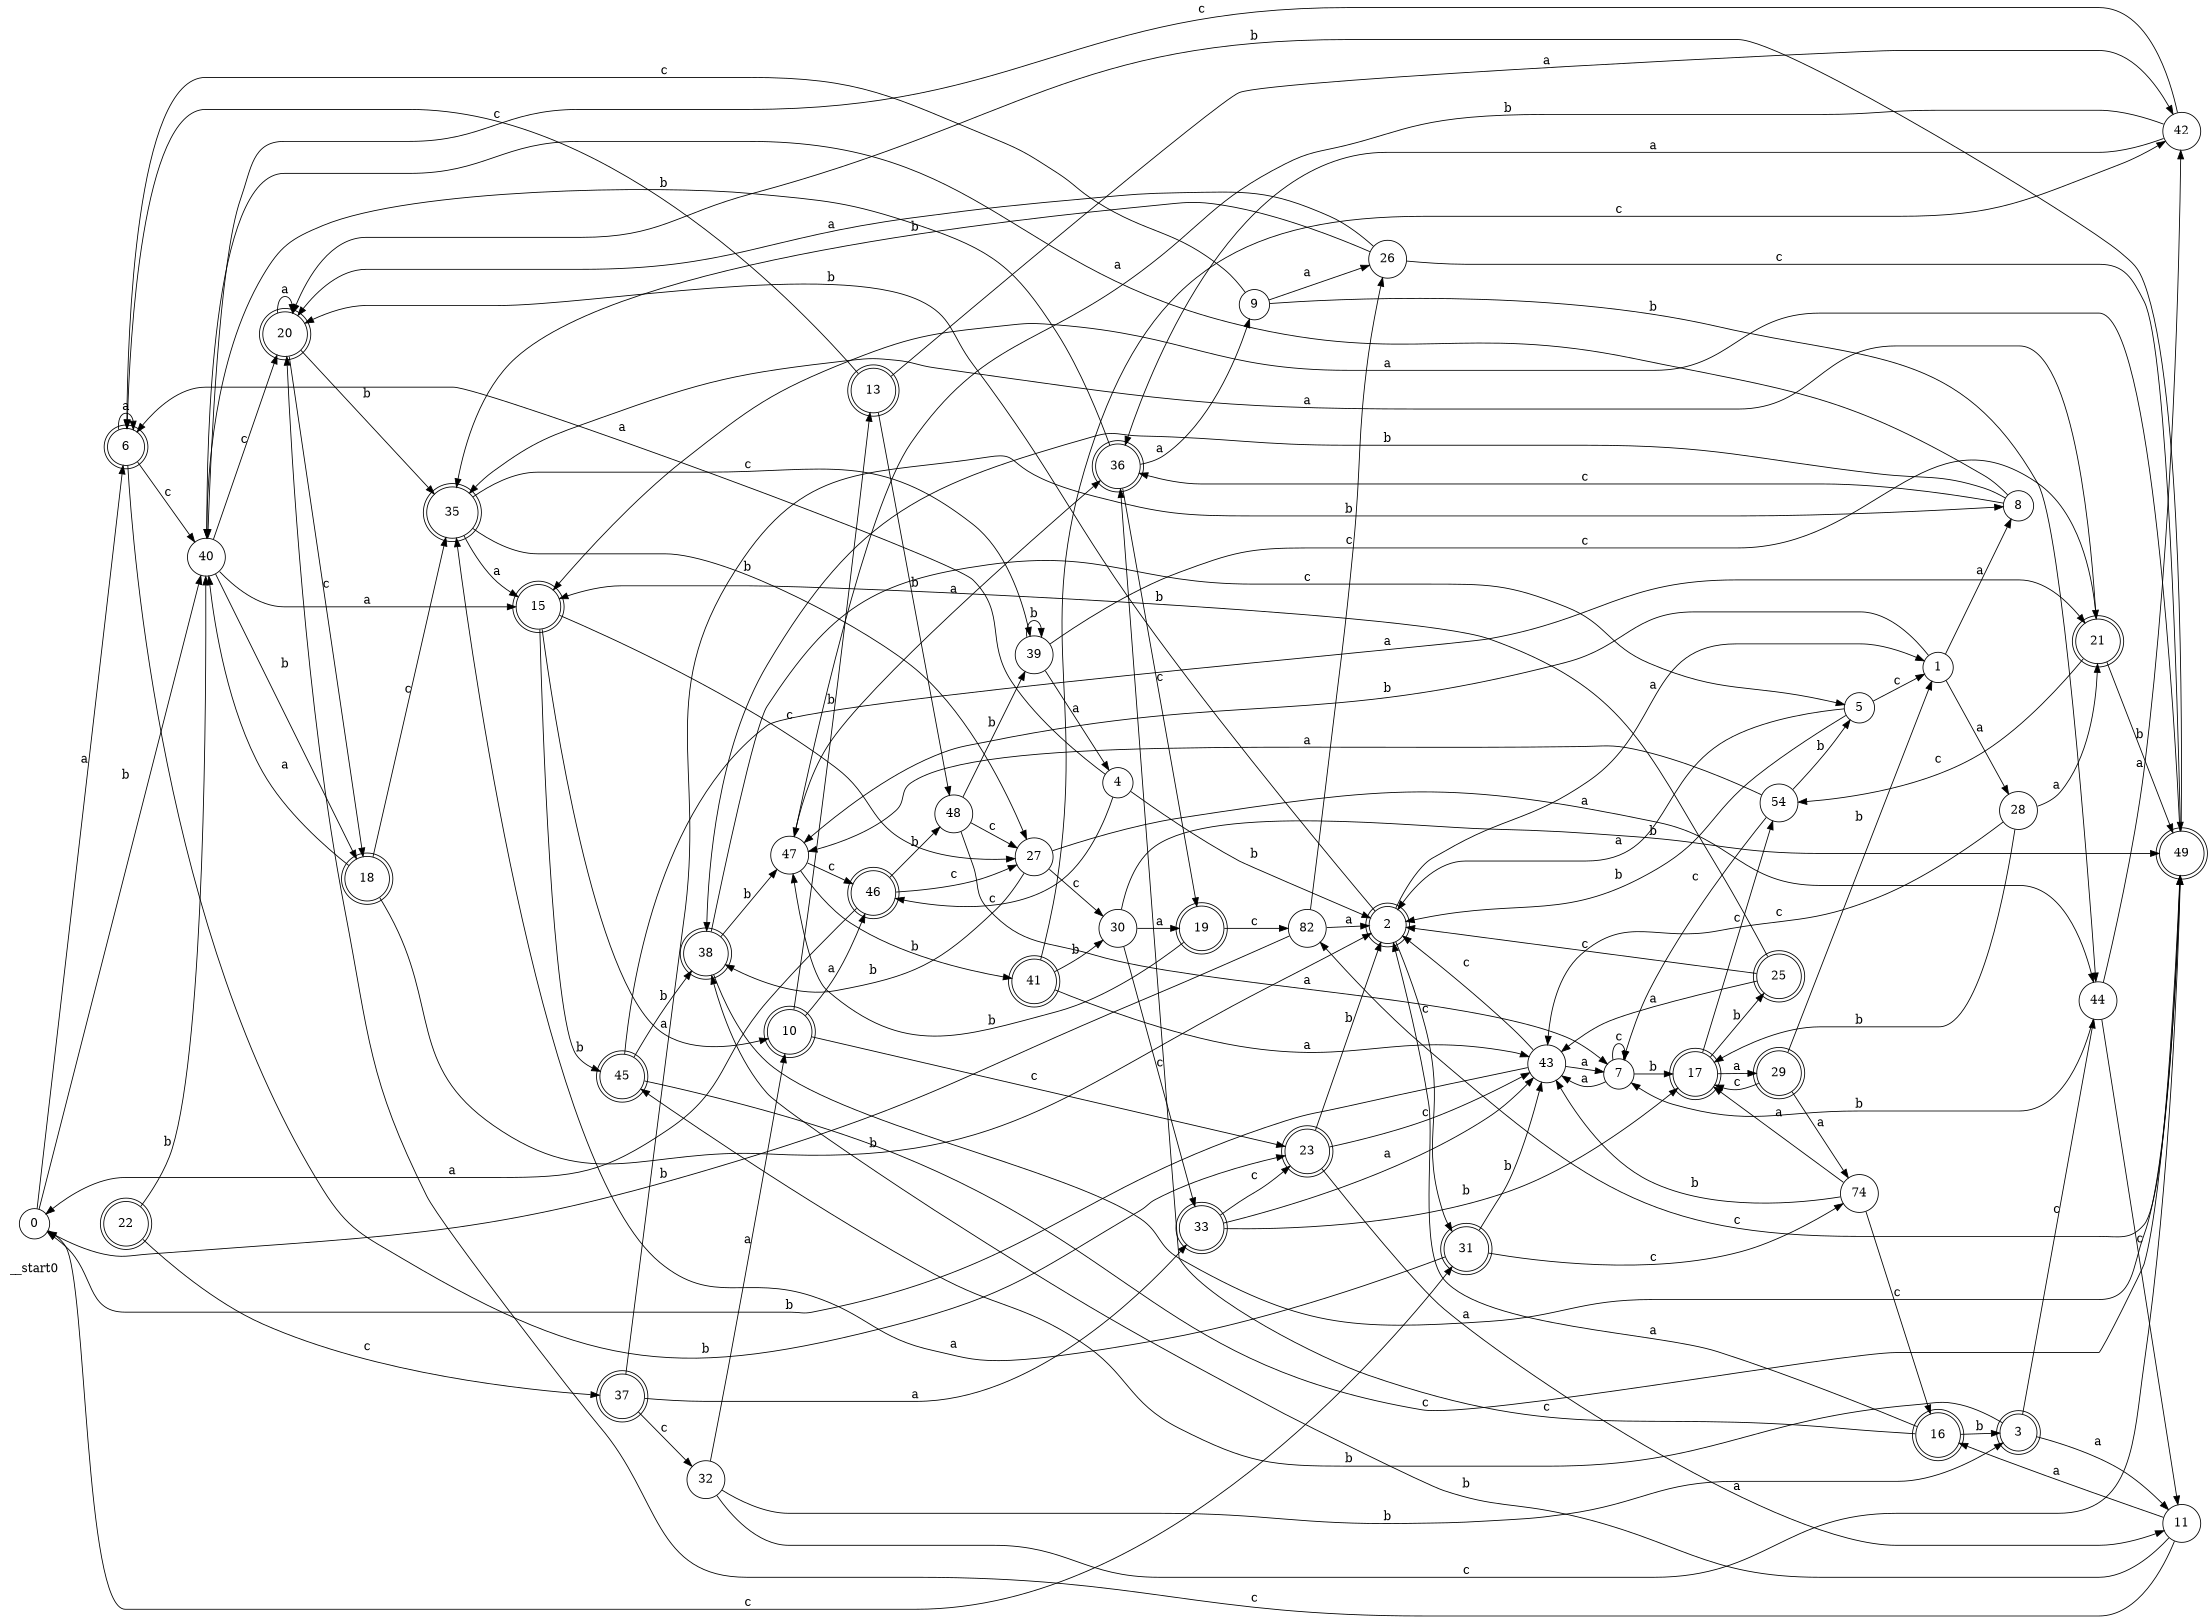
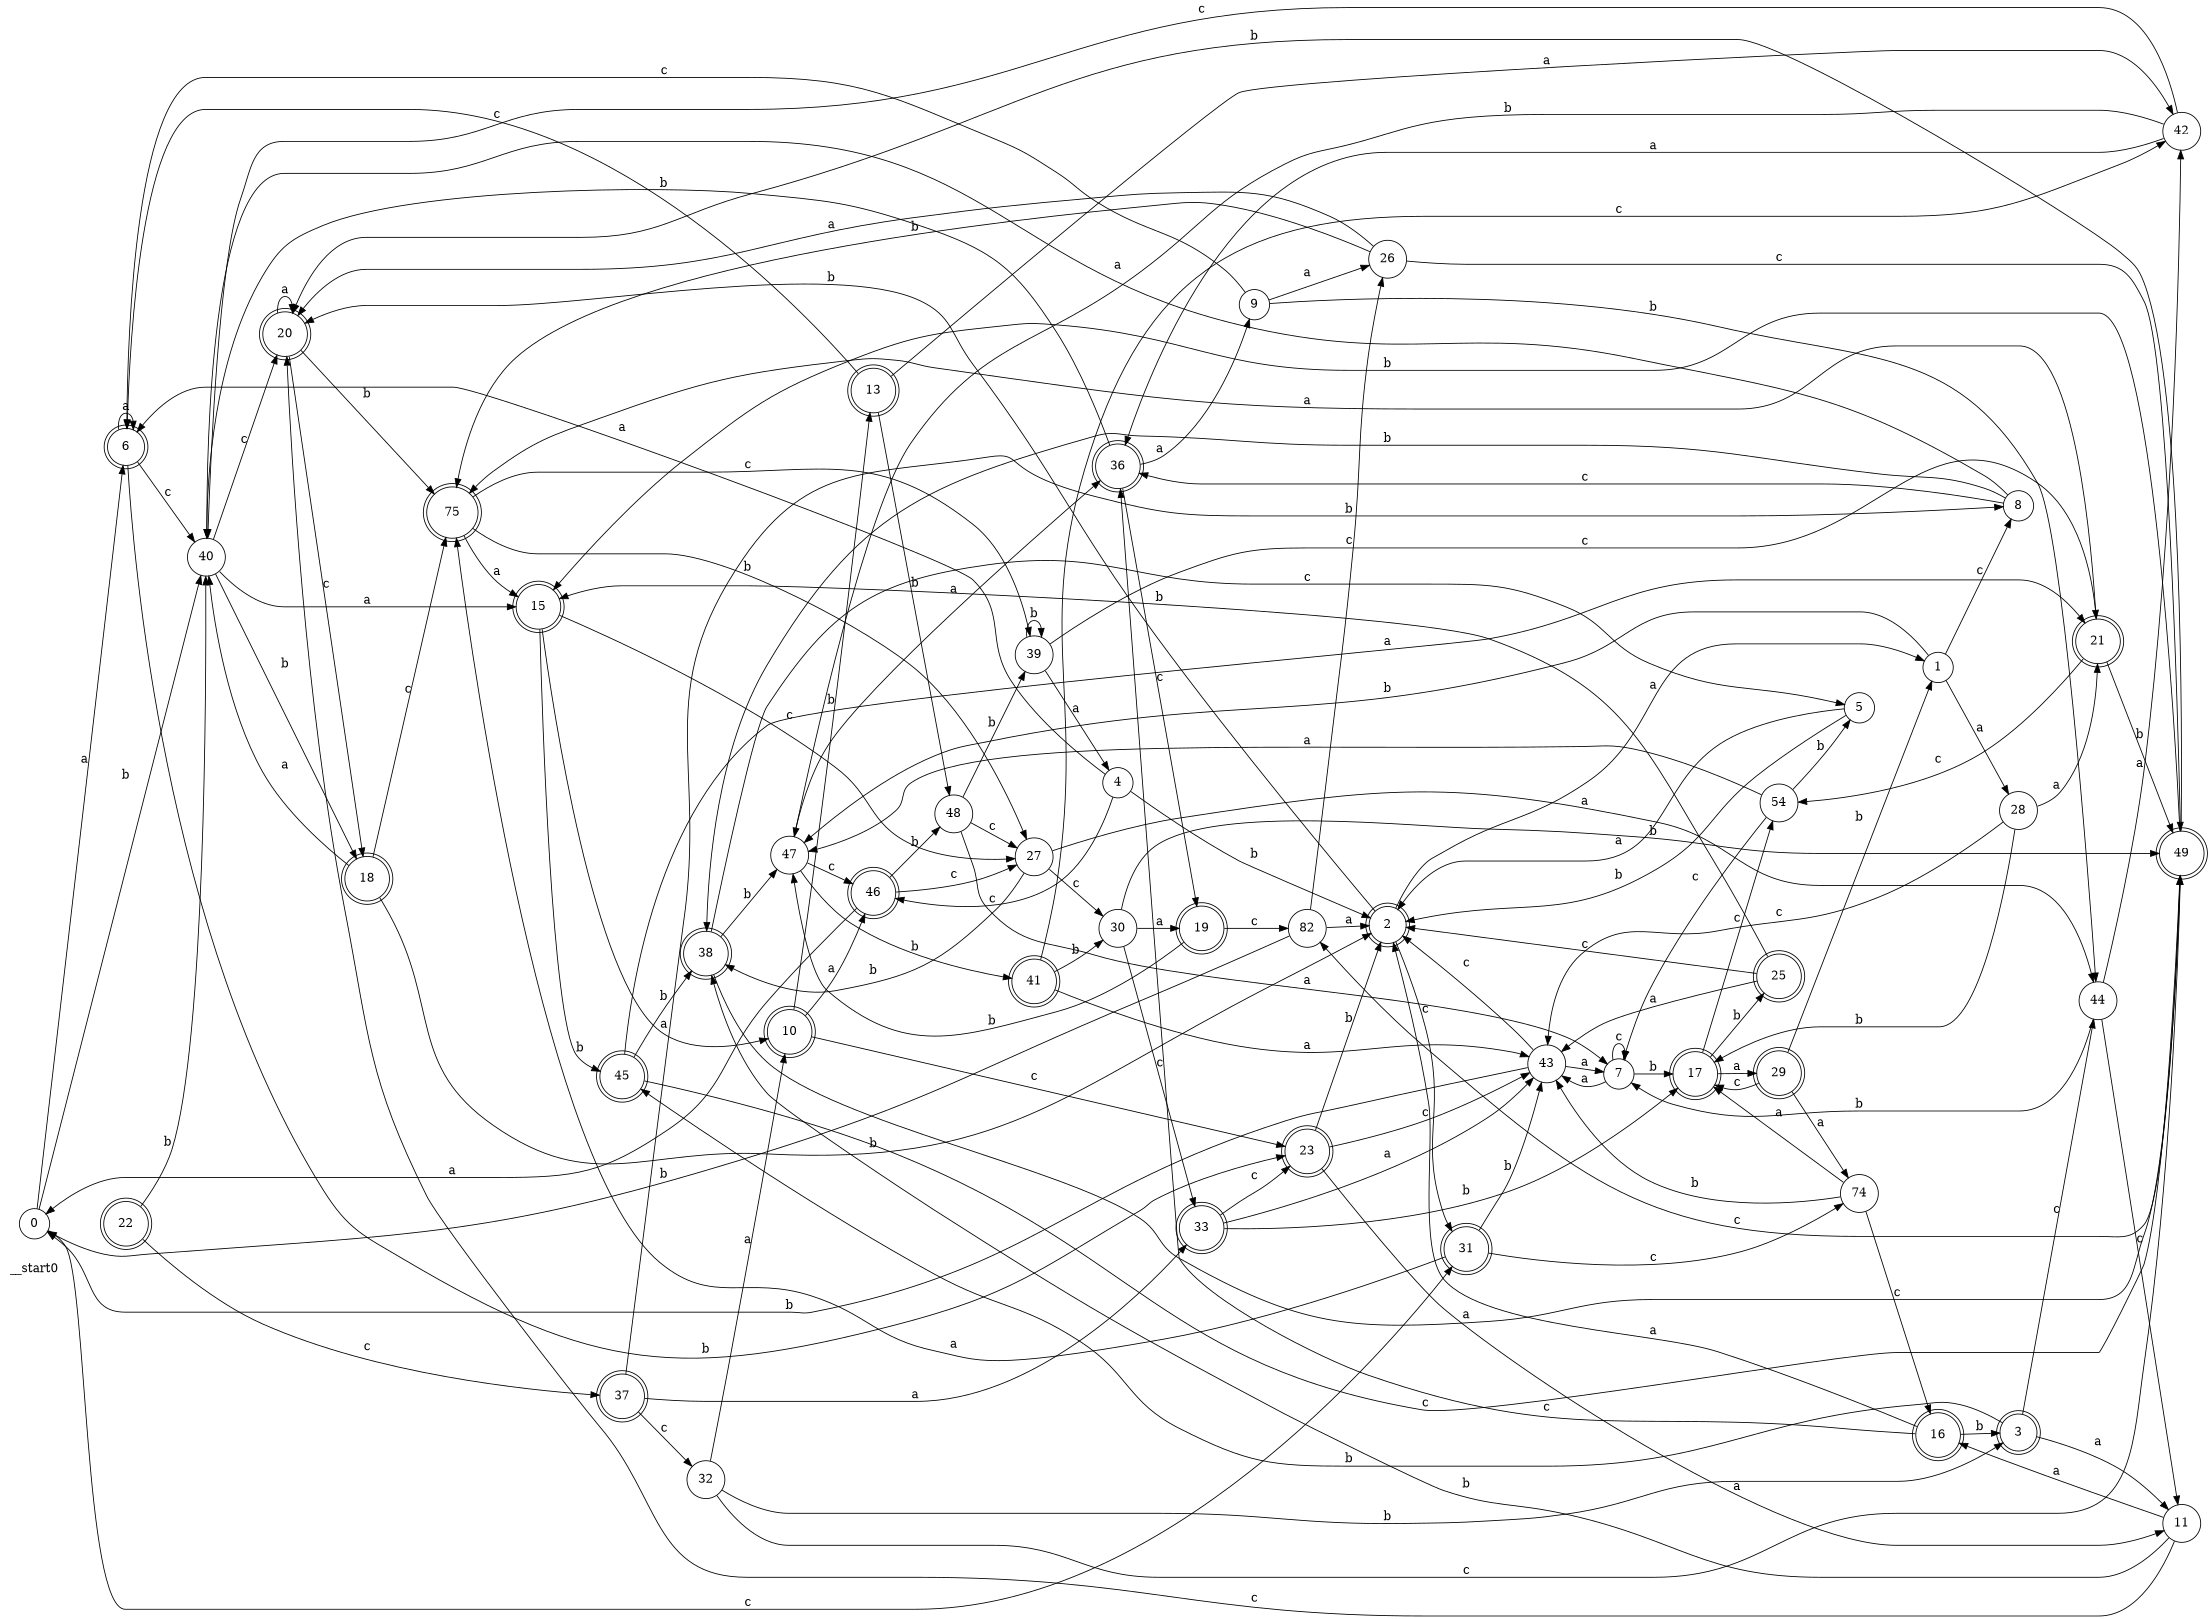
(1388, 364) -> (1388, 364)
(452, 513) -> (452, 513)
(1980, 571) -> (1980, 571)
(1895, 690) -> none
